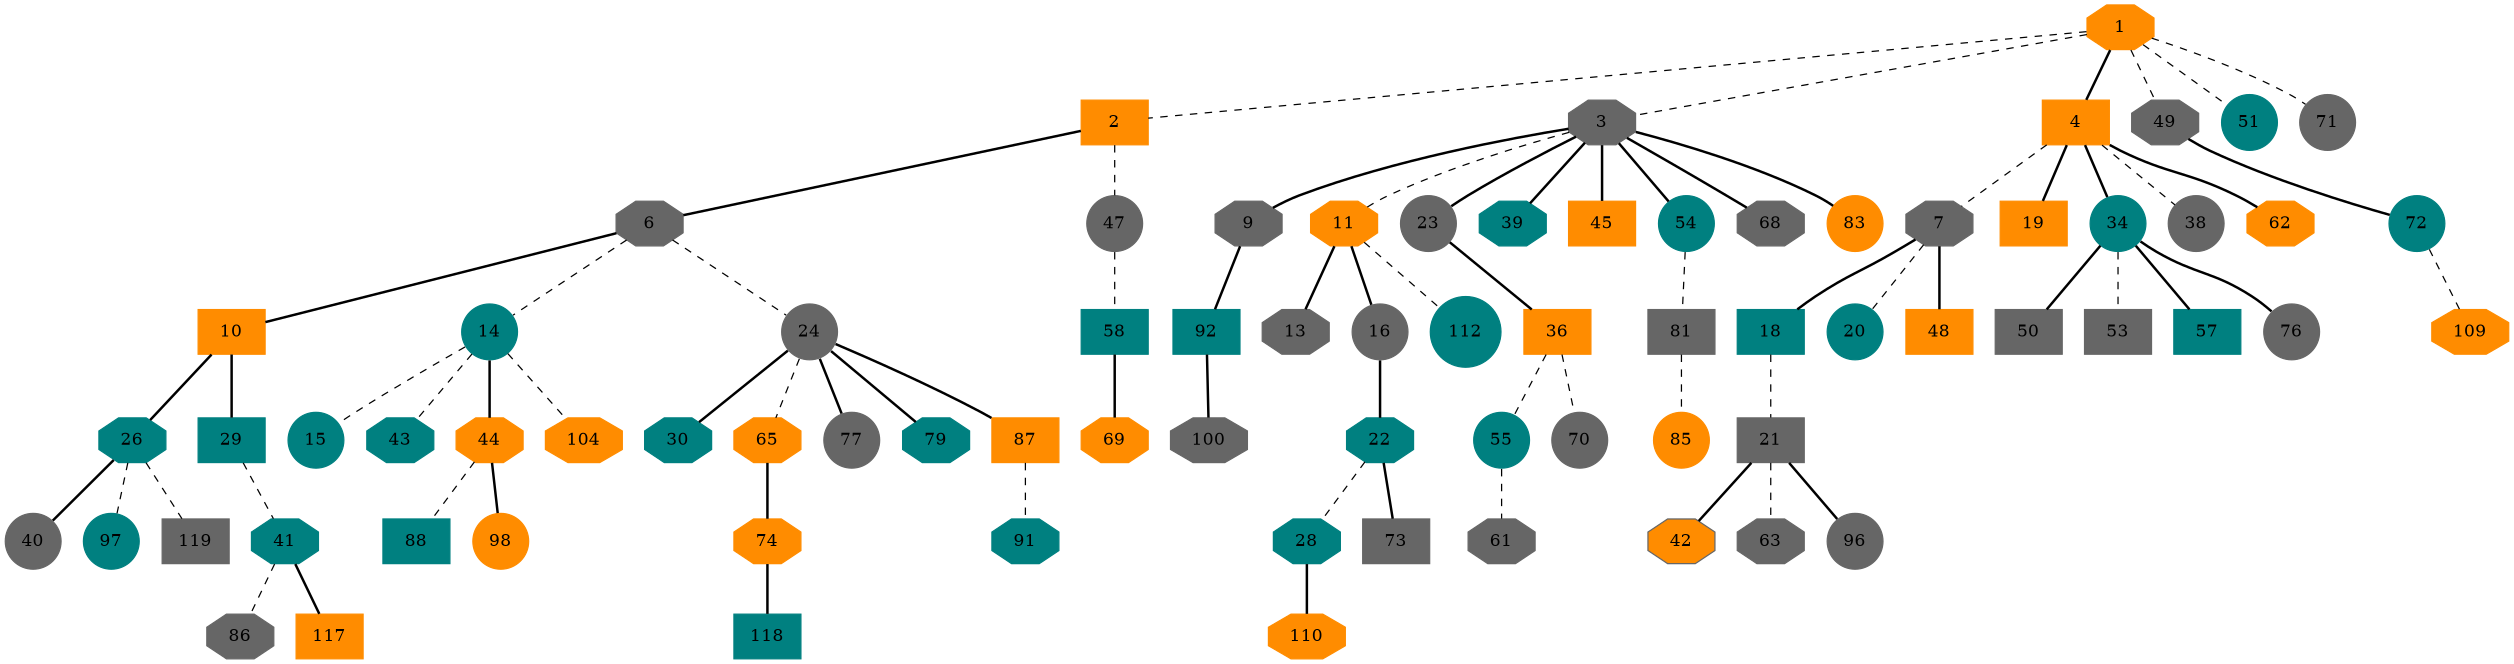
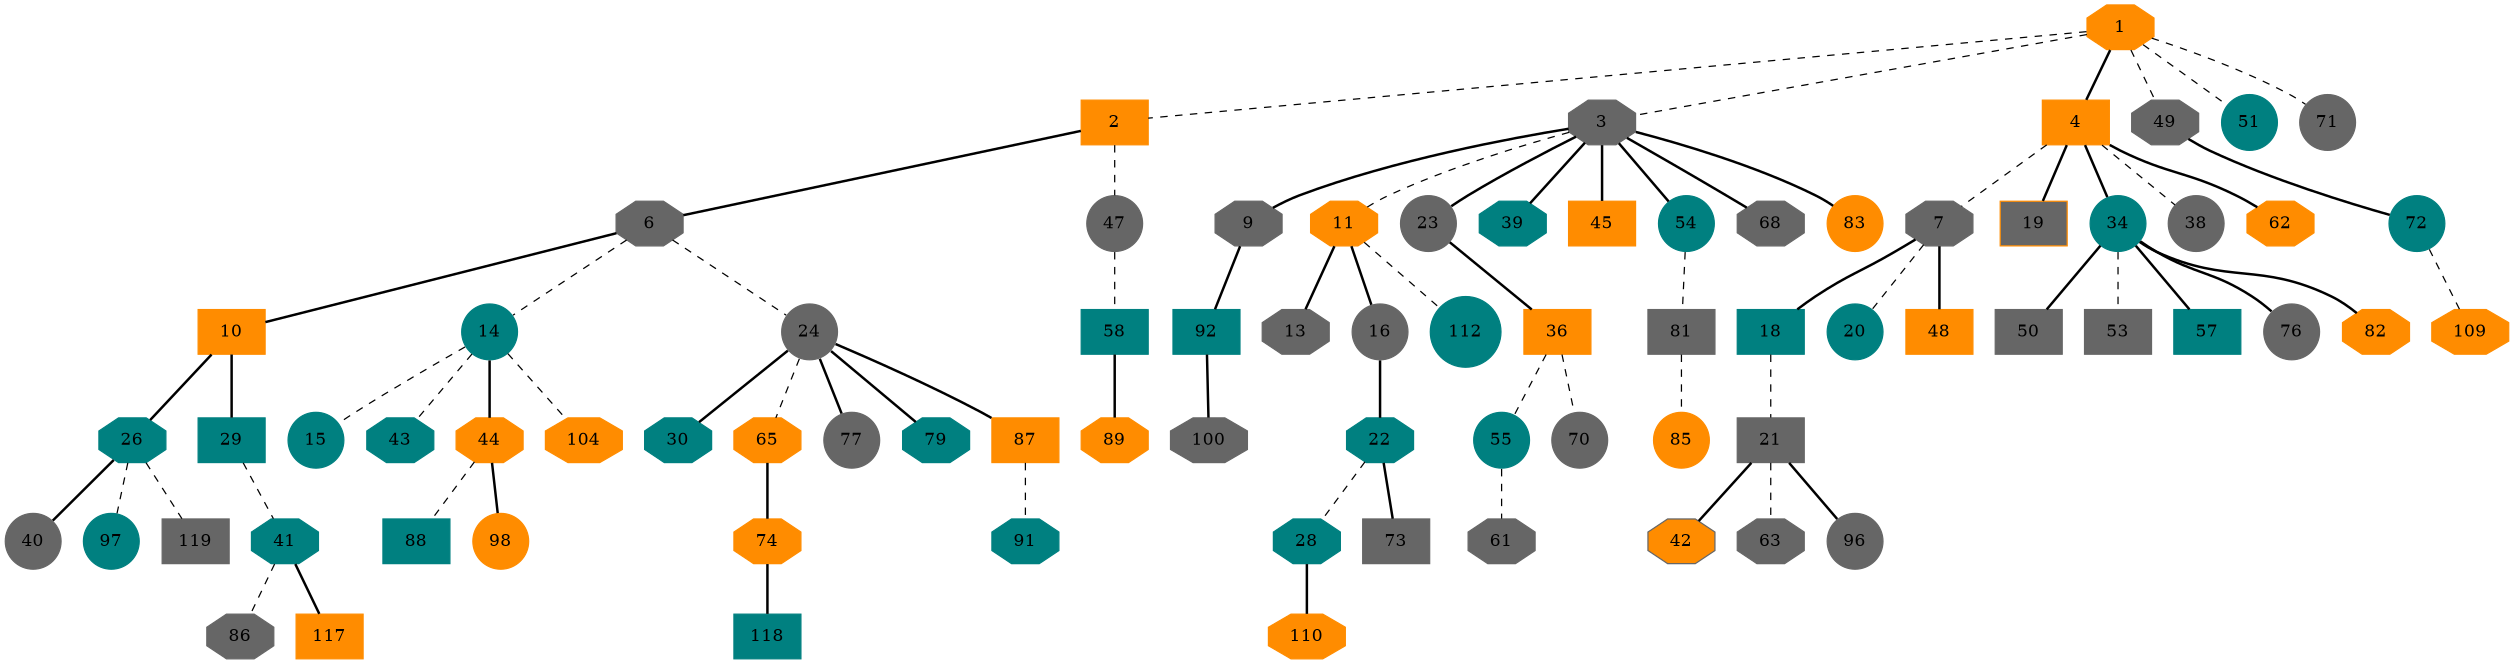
(2034, 224) -> (2034, 224)
none -> (2376, 332)
(1115, 440) -> (1115, 440)
